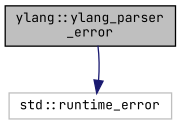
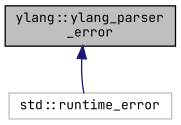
(99, 63) -> (82, 76)
